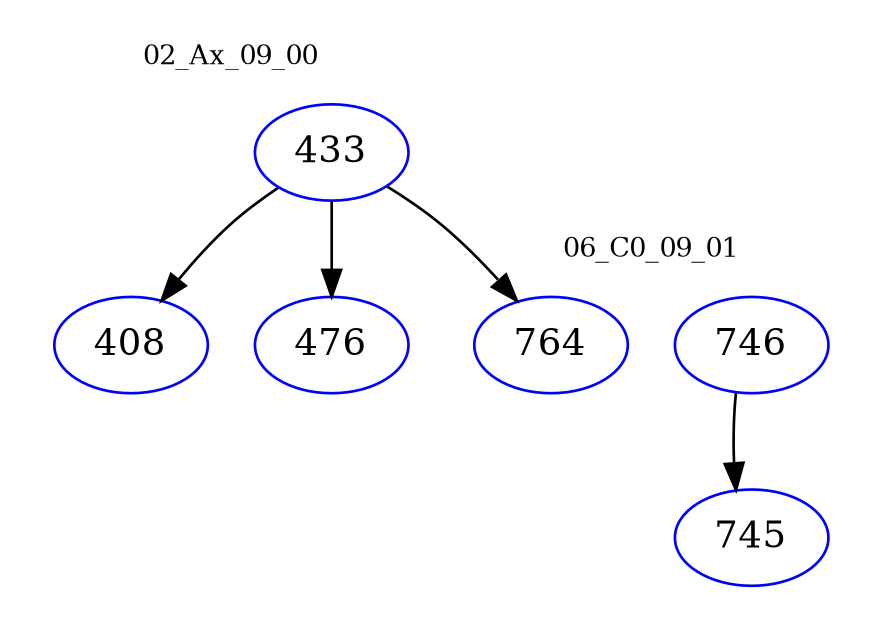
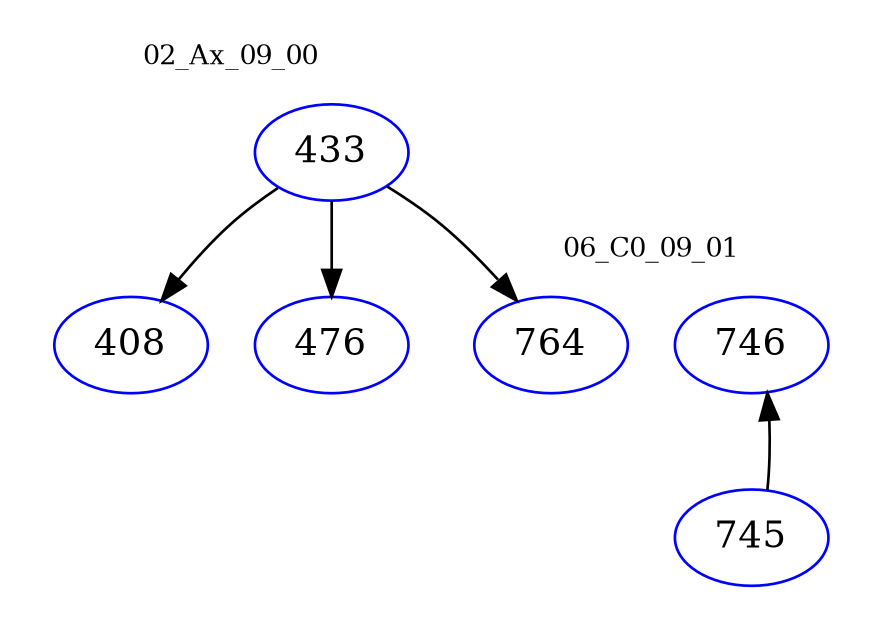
(734, 428) -> (770, 455)
